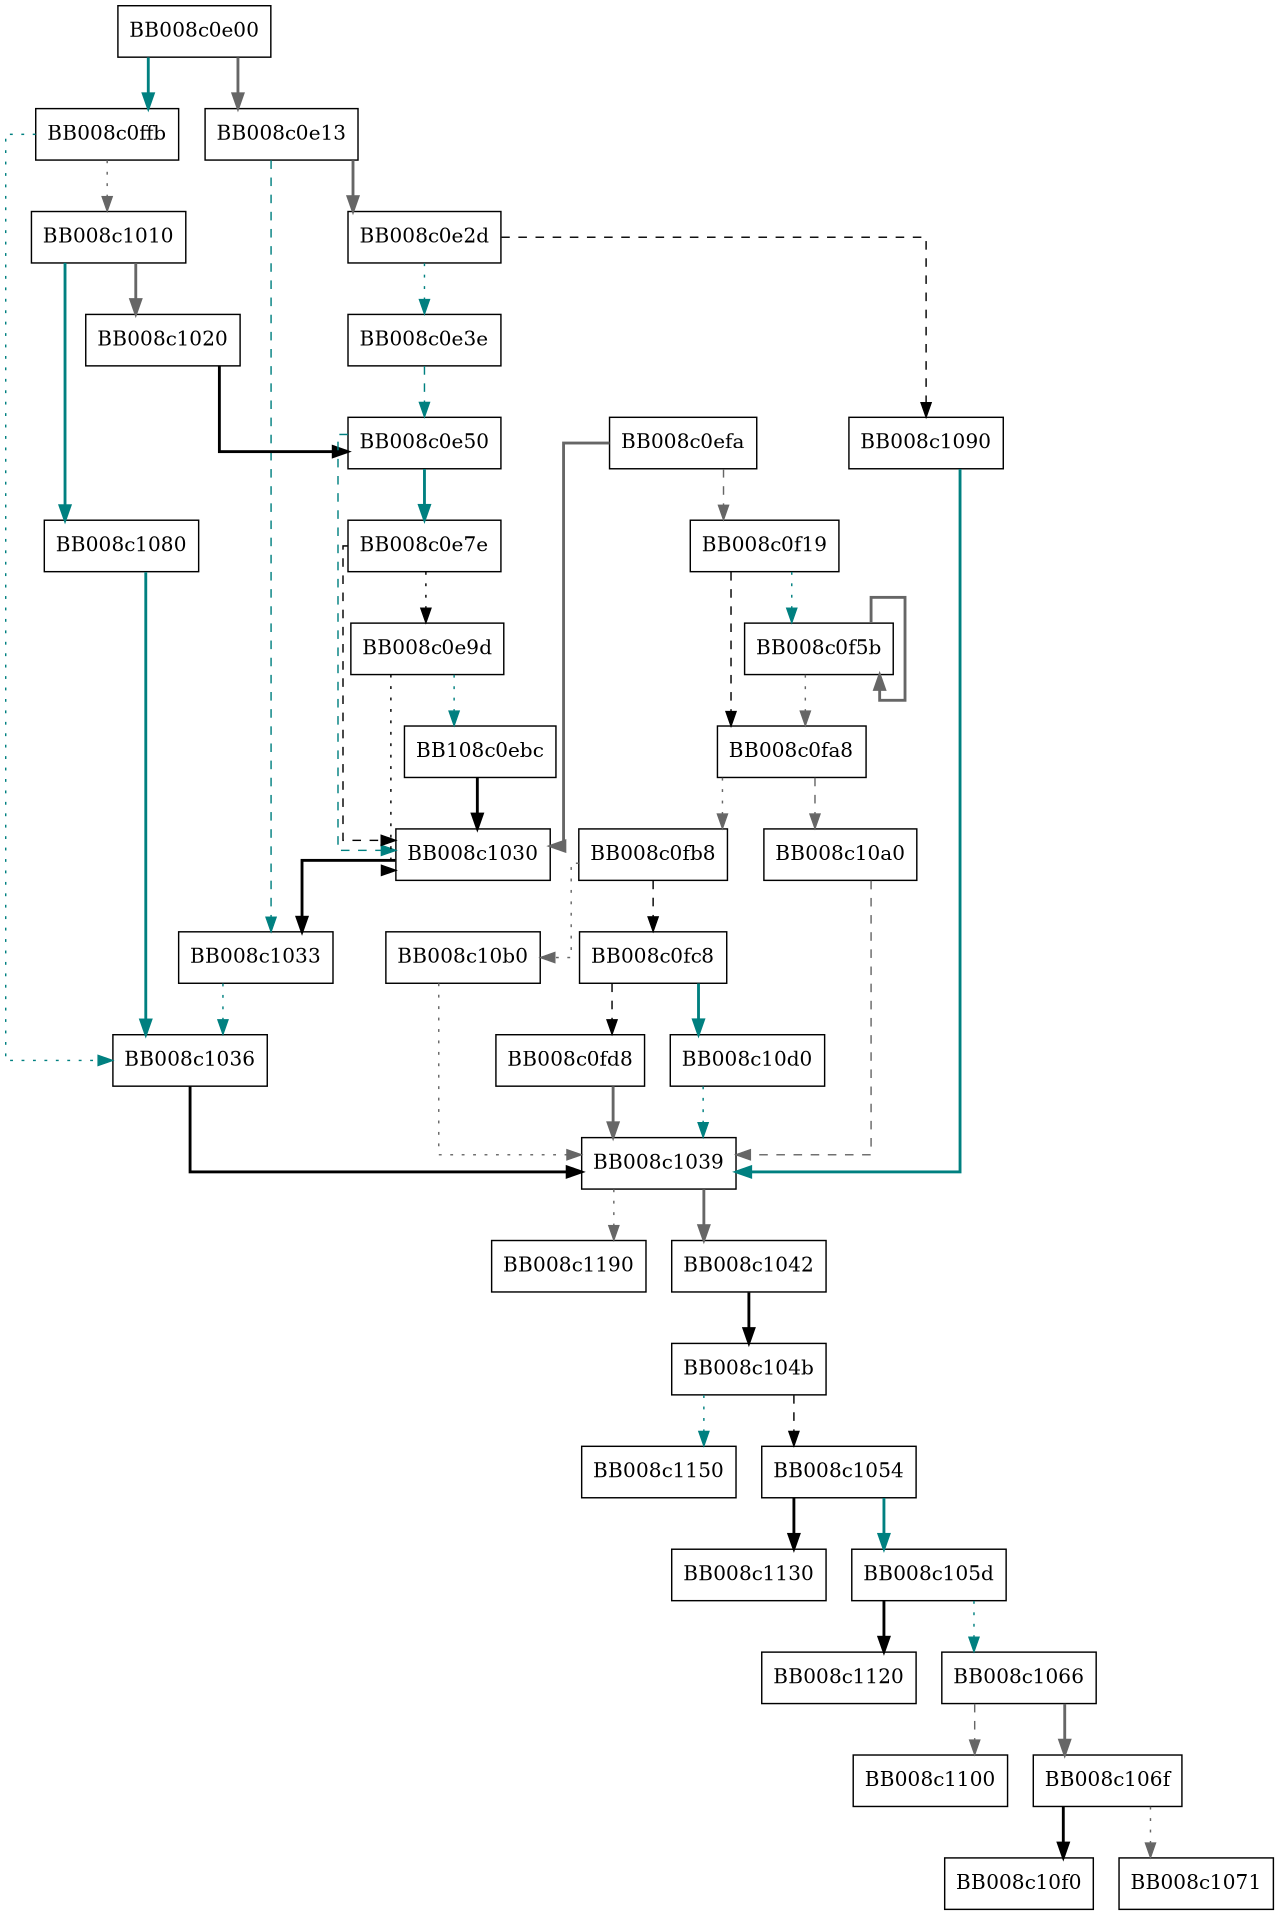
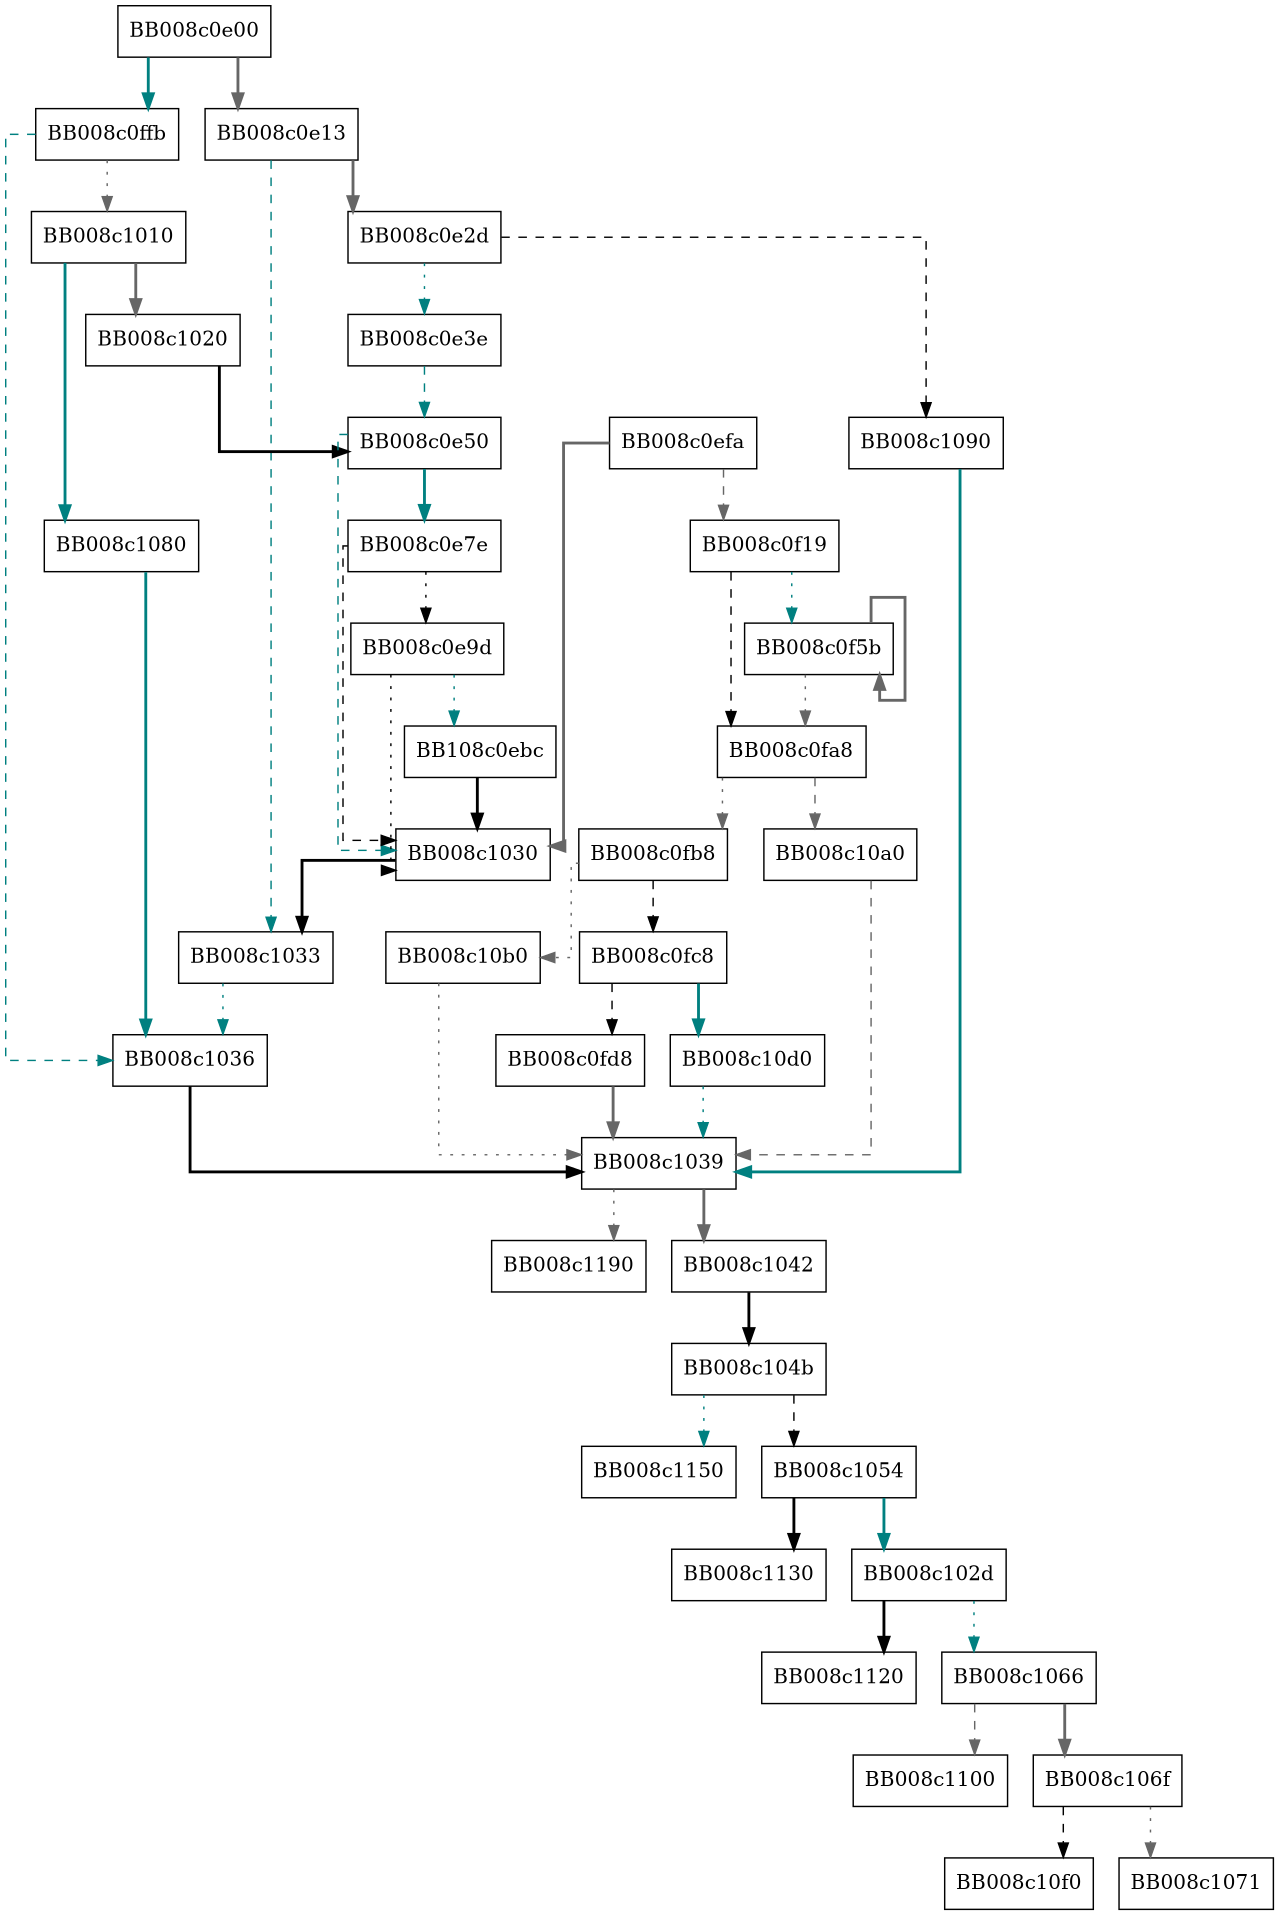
(6, 629) -> (6, 629)
(929, 1575) -> (929, 1575)
(1063, 1825) -> (1063, 1825)
